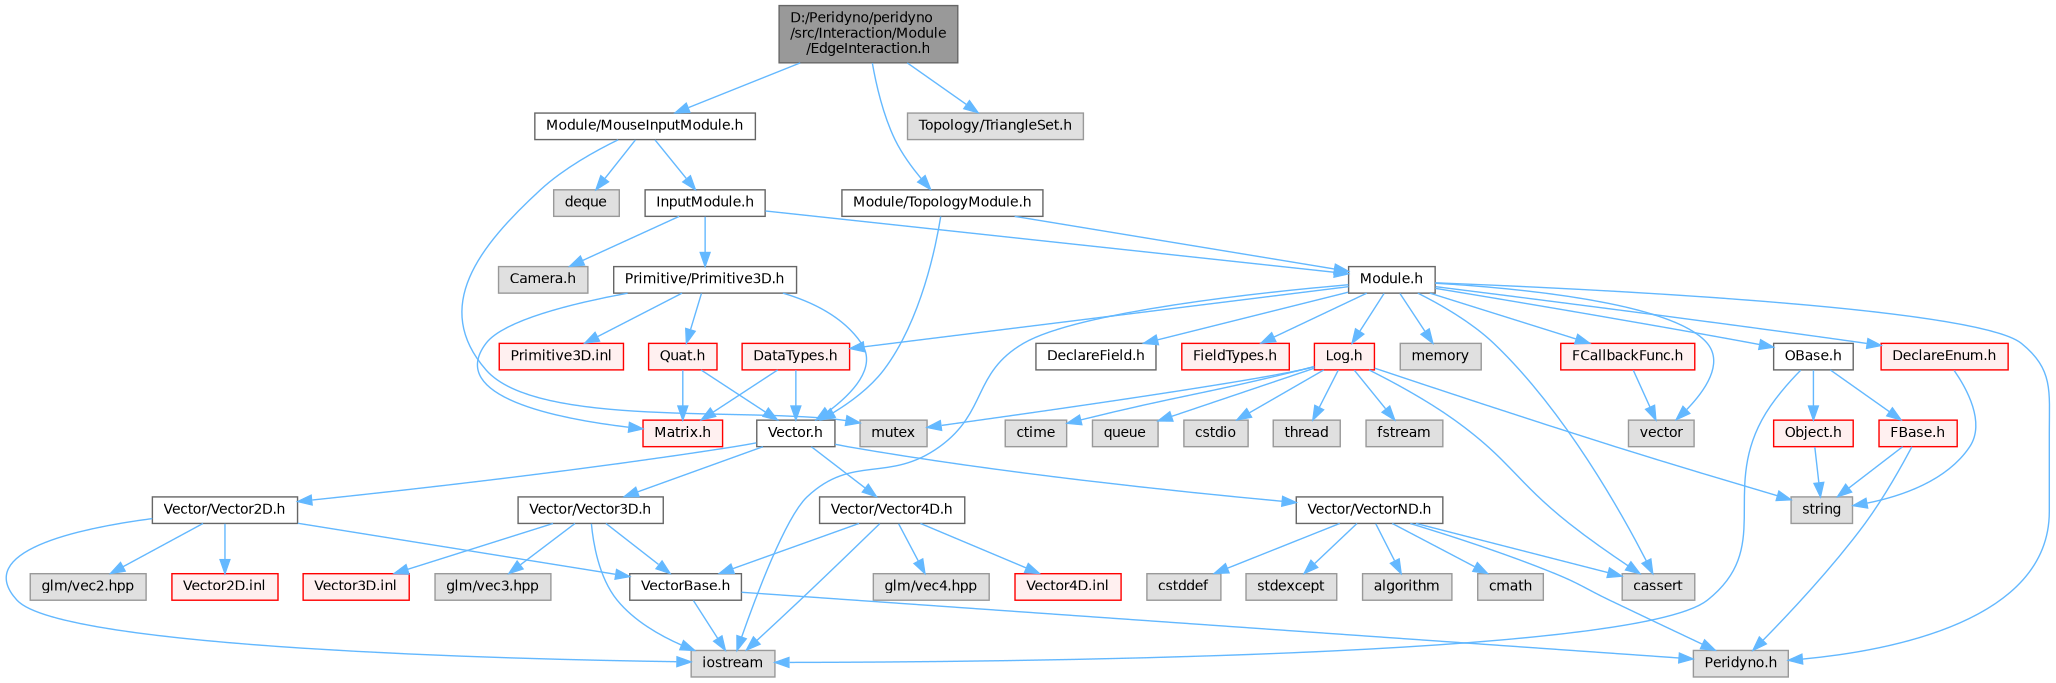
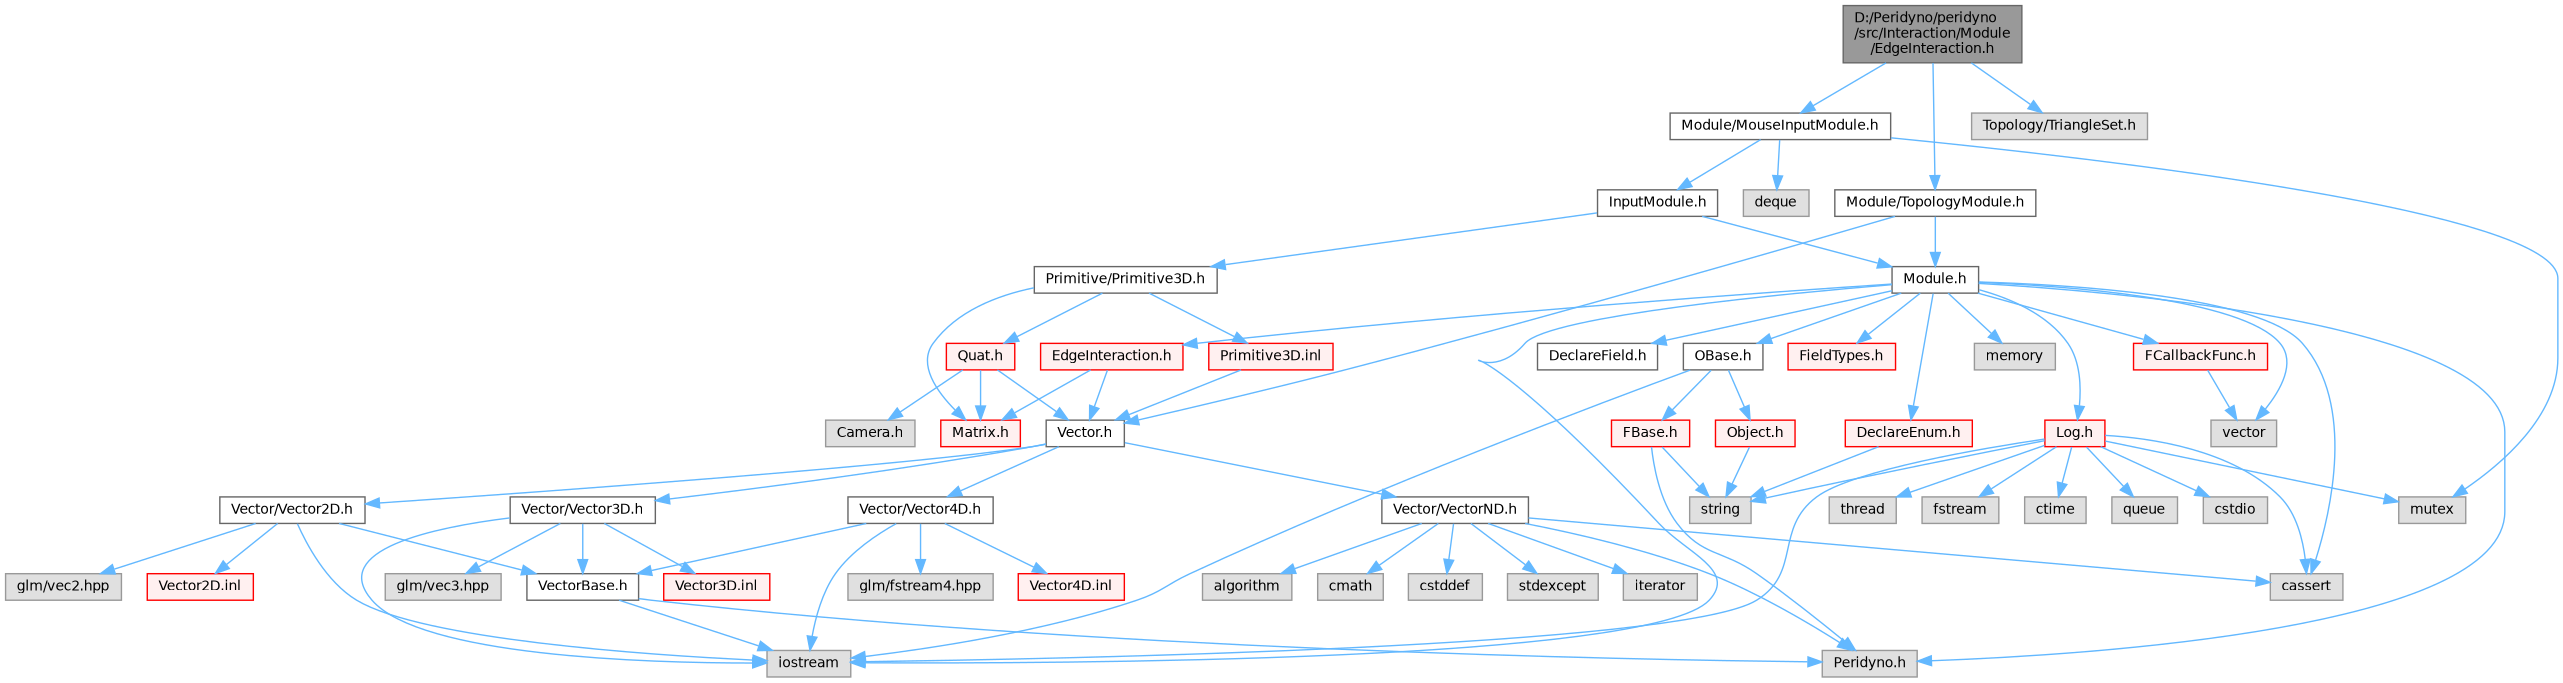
(631, 238) -> (928, 393)
(858, 339) -> (1185, 392)
(796, 357) -> (1112, 357)
(931, 587) -> (921, 587)
none -> (1660, 587)
none -> (1710, 614)
